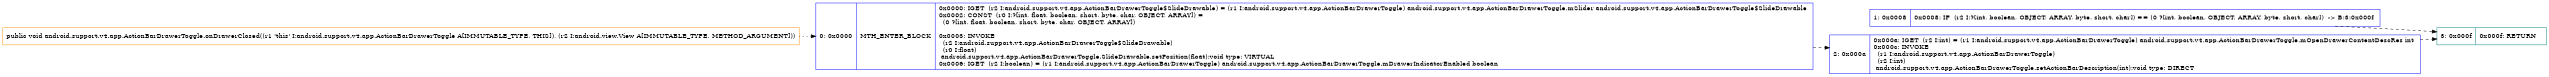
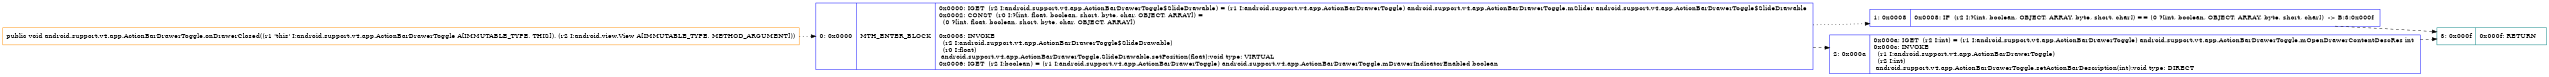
none -> (1839, 24)
